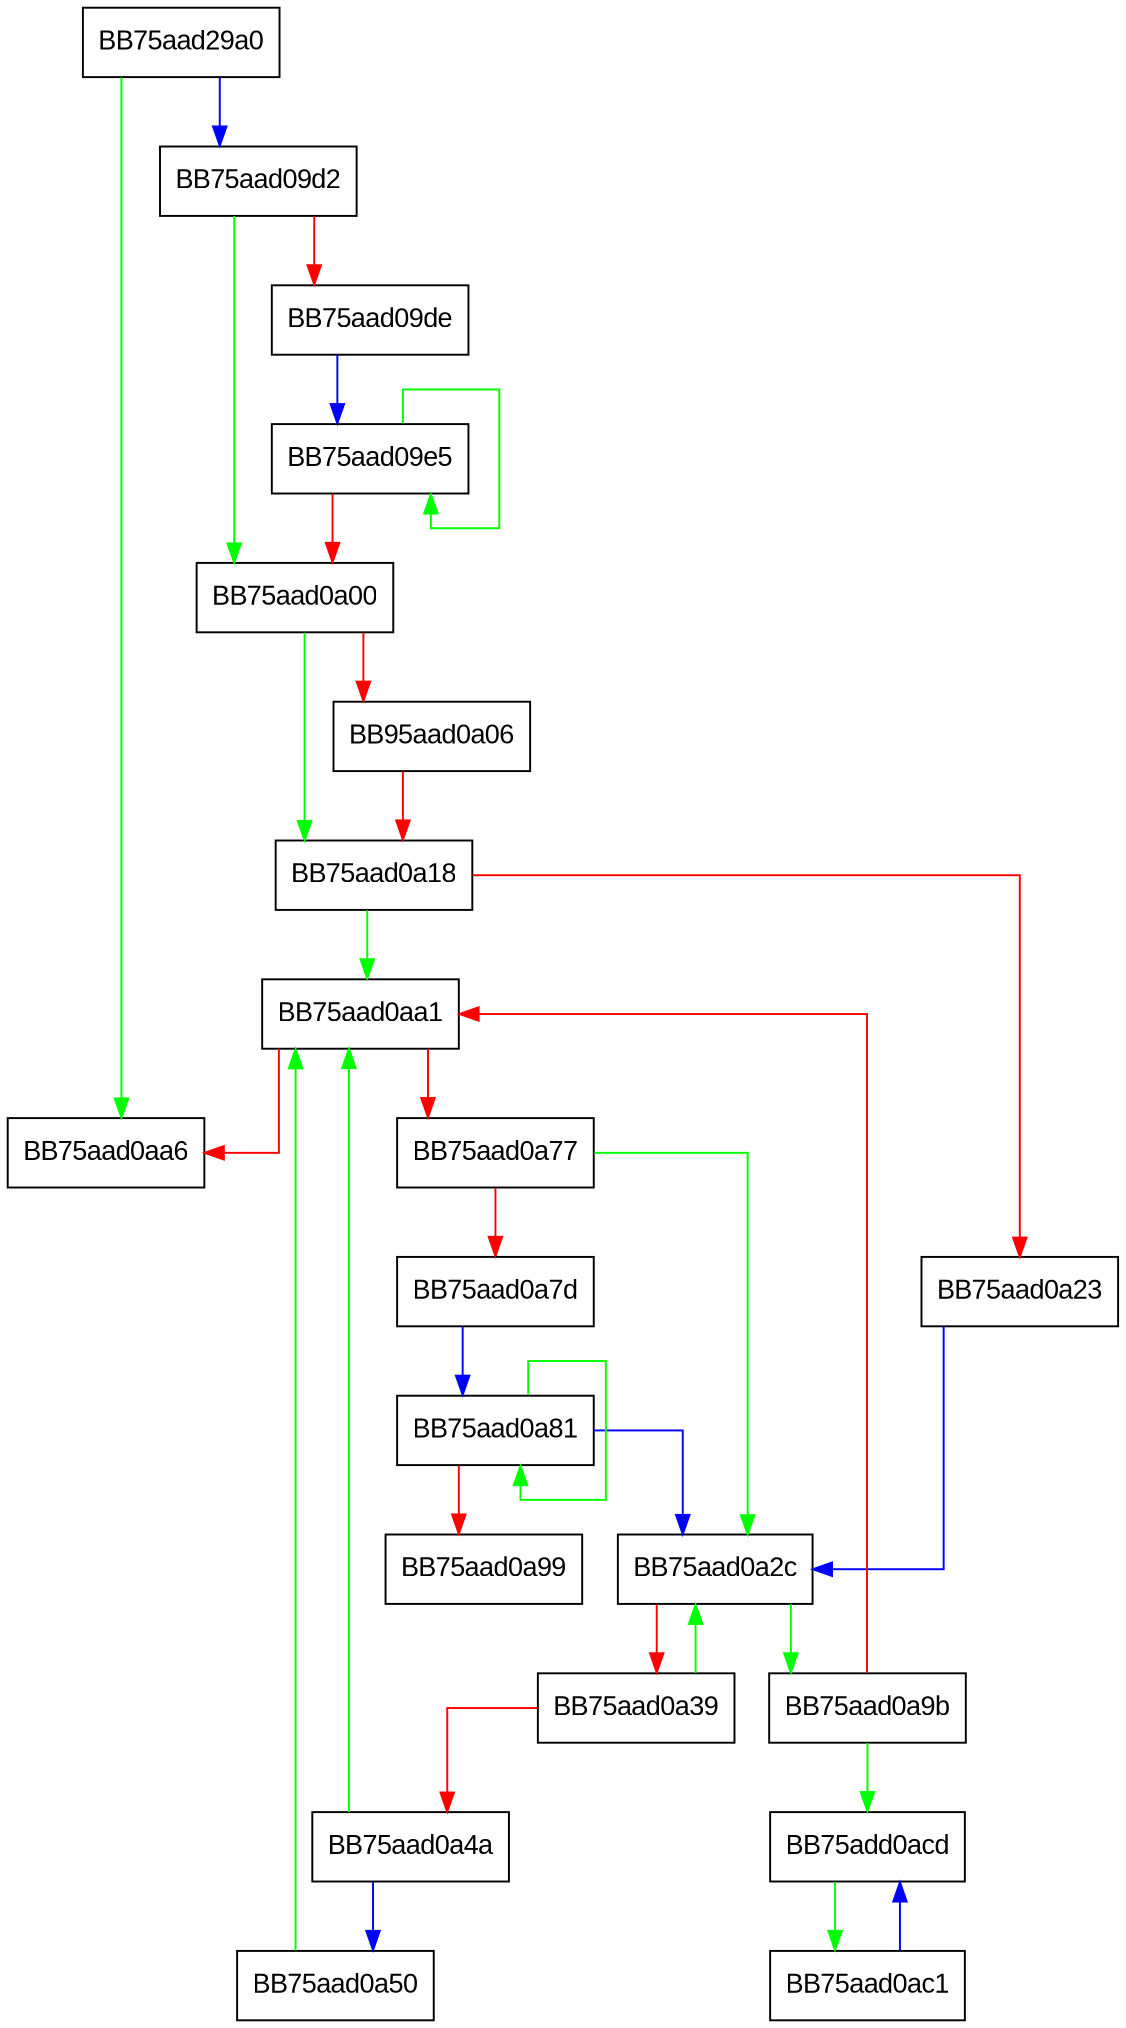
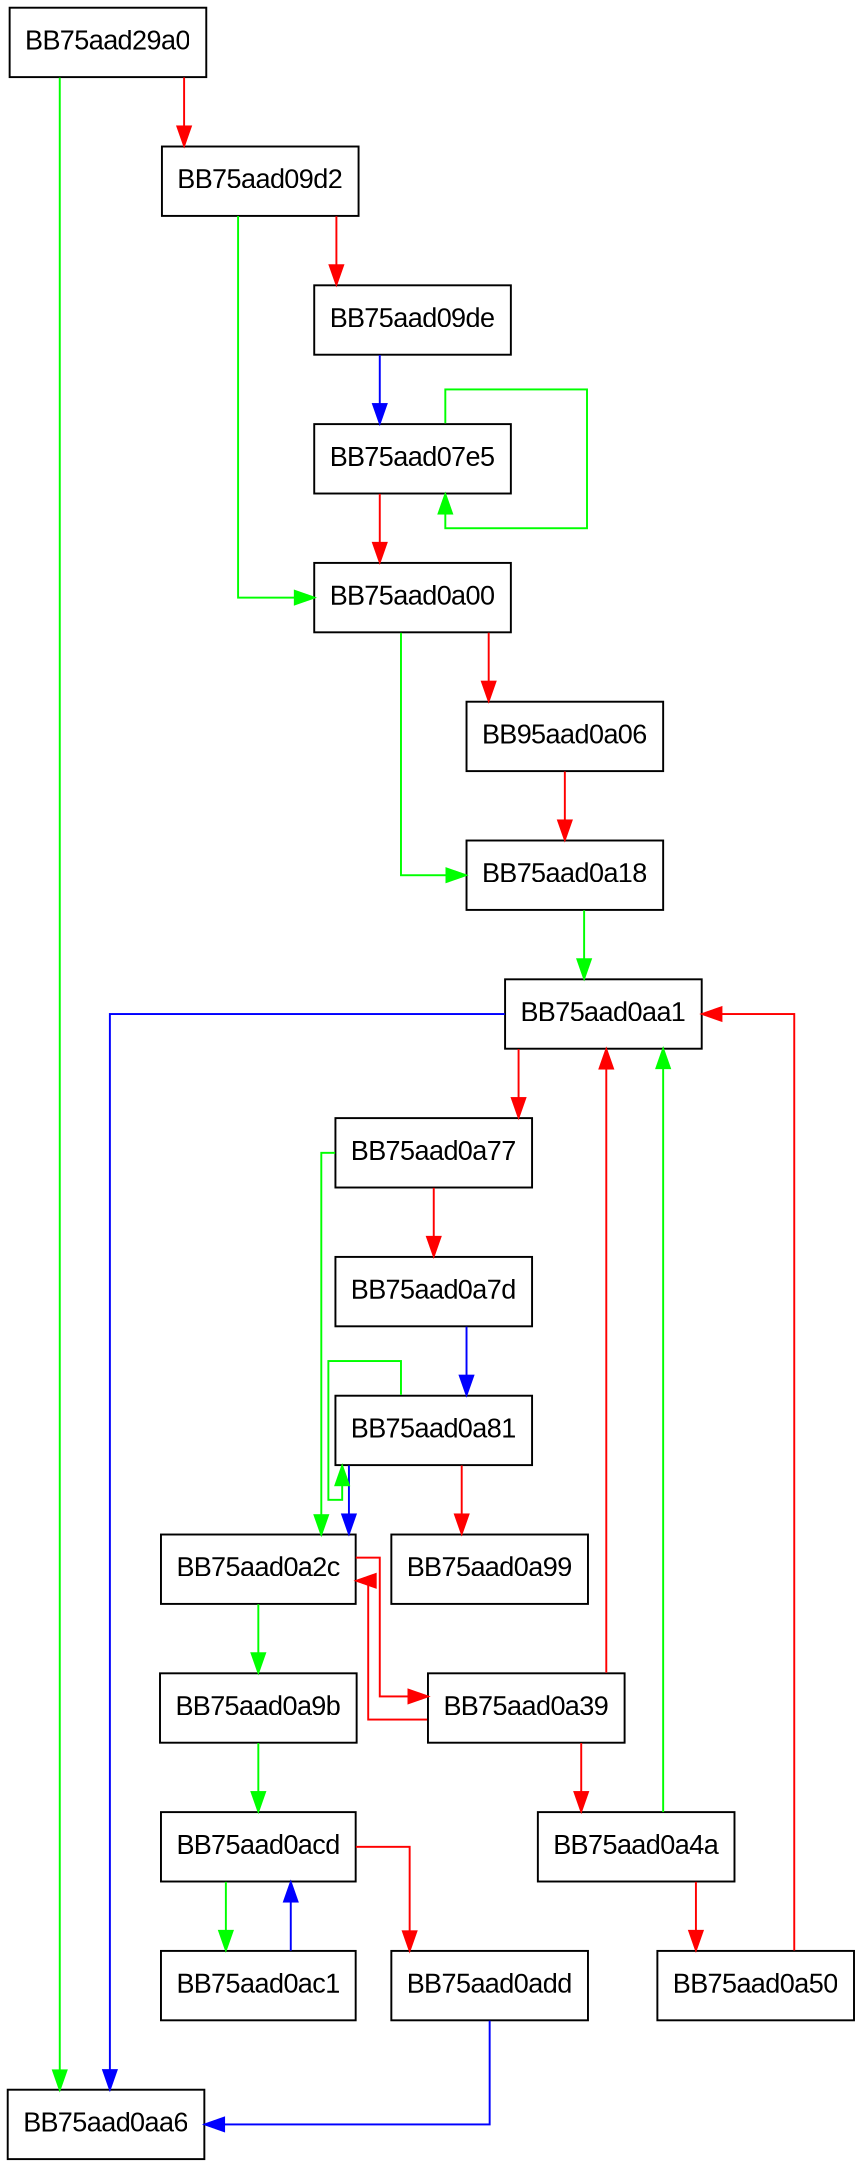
(220, 102) -> (184, 102)
(370, 459) -> (413, 459)
(279, 1128) -> (110, 1345)
(867, 1149) -> (606, 1371)
(1020, 1292) -> none
(296, 1509) -> (794, 1446)
(696, 1648) -> (368, 1679)
(868, 1847) -> (258, 1847)
(373, 1906) -> (696, 1906)
none -> (490, 1986)
